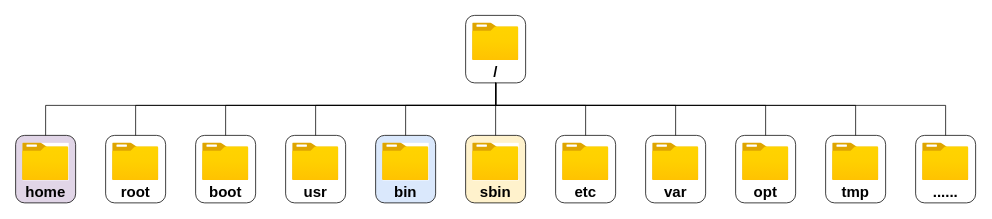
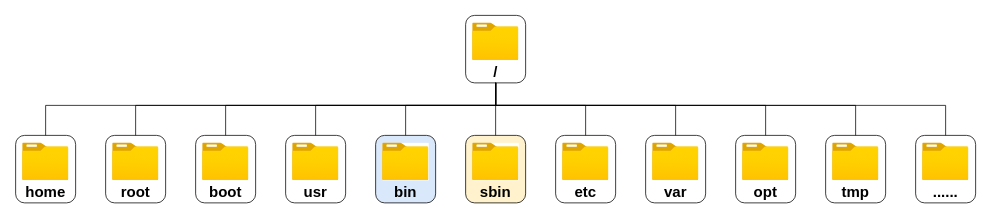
(45, 192) -> (45, 192)
